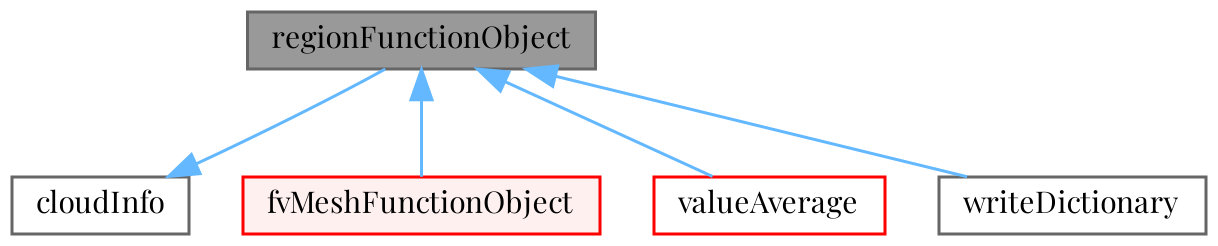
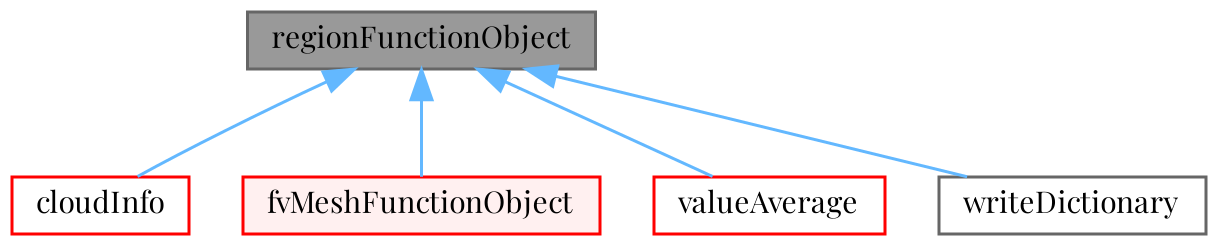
(292, 118) -> (231, 128)
(100, 206) -> (100, 206)
